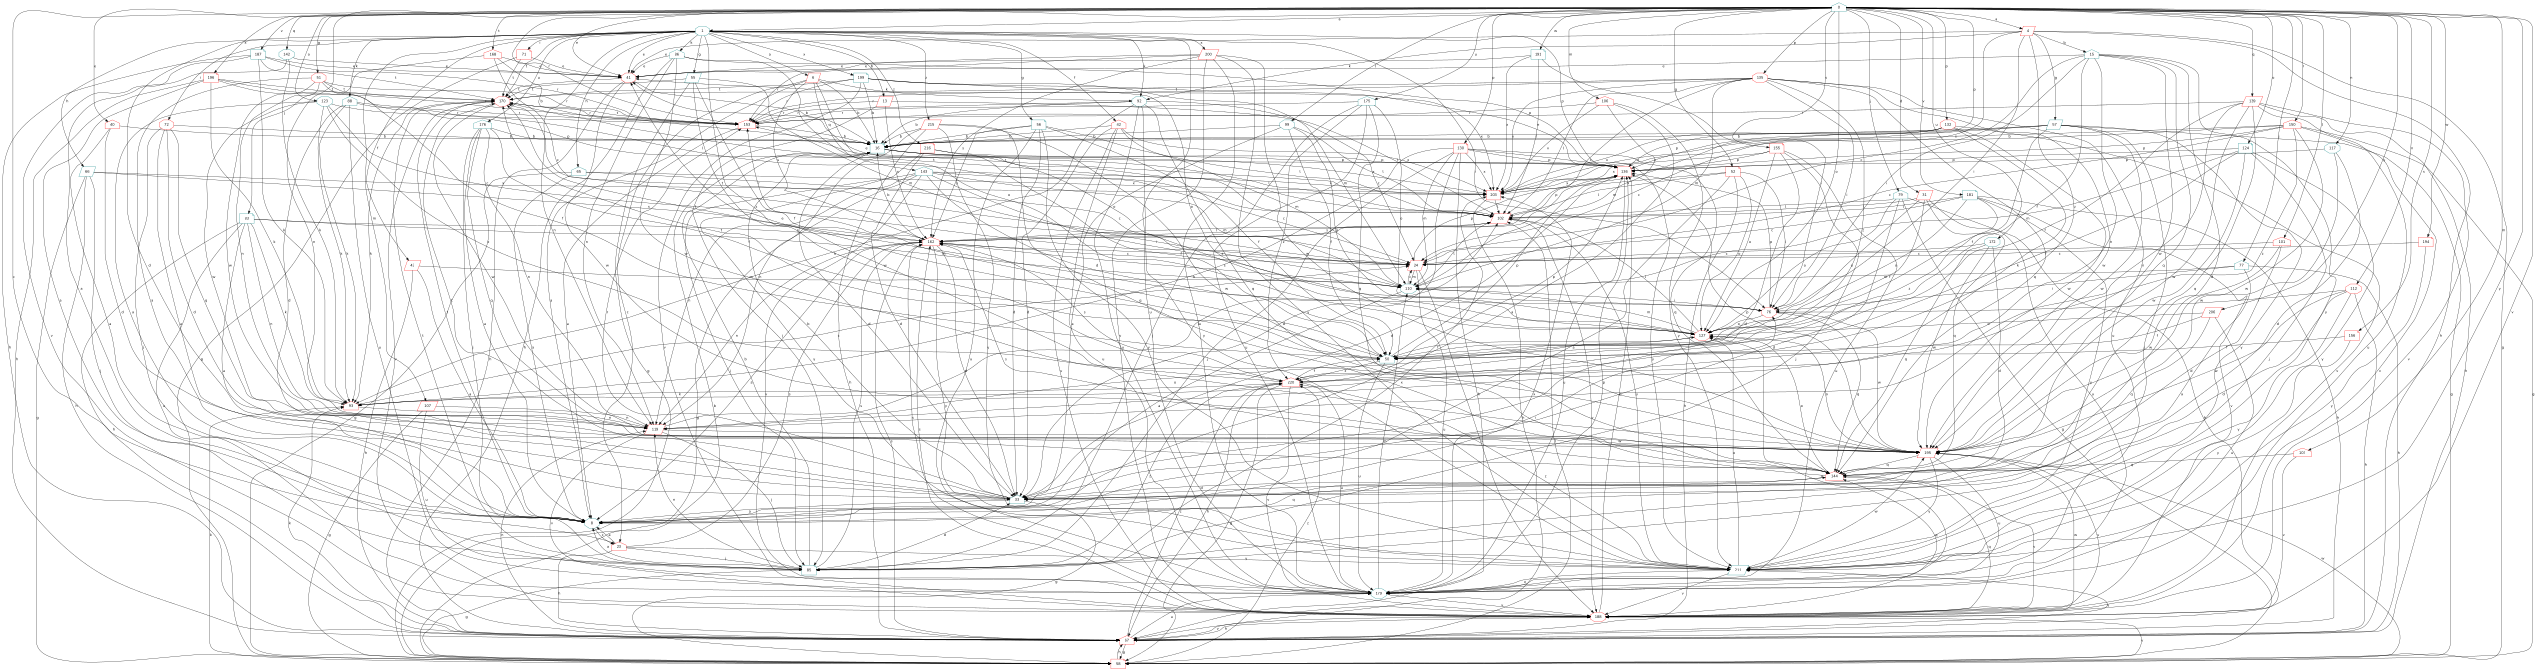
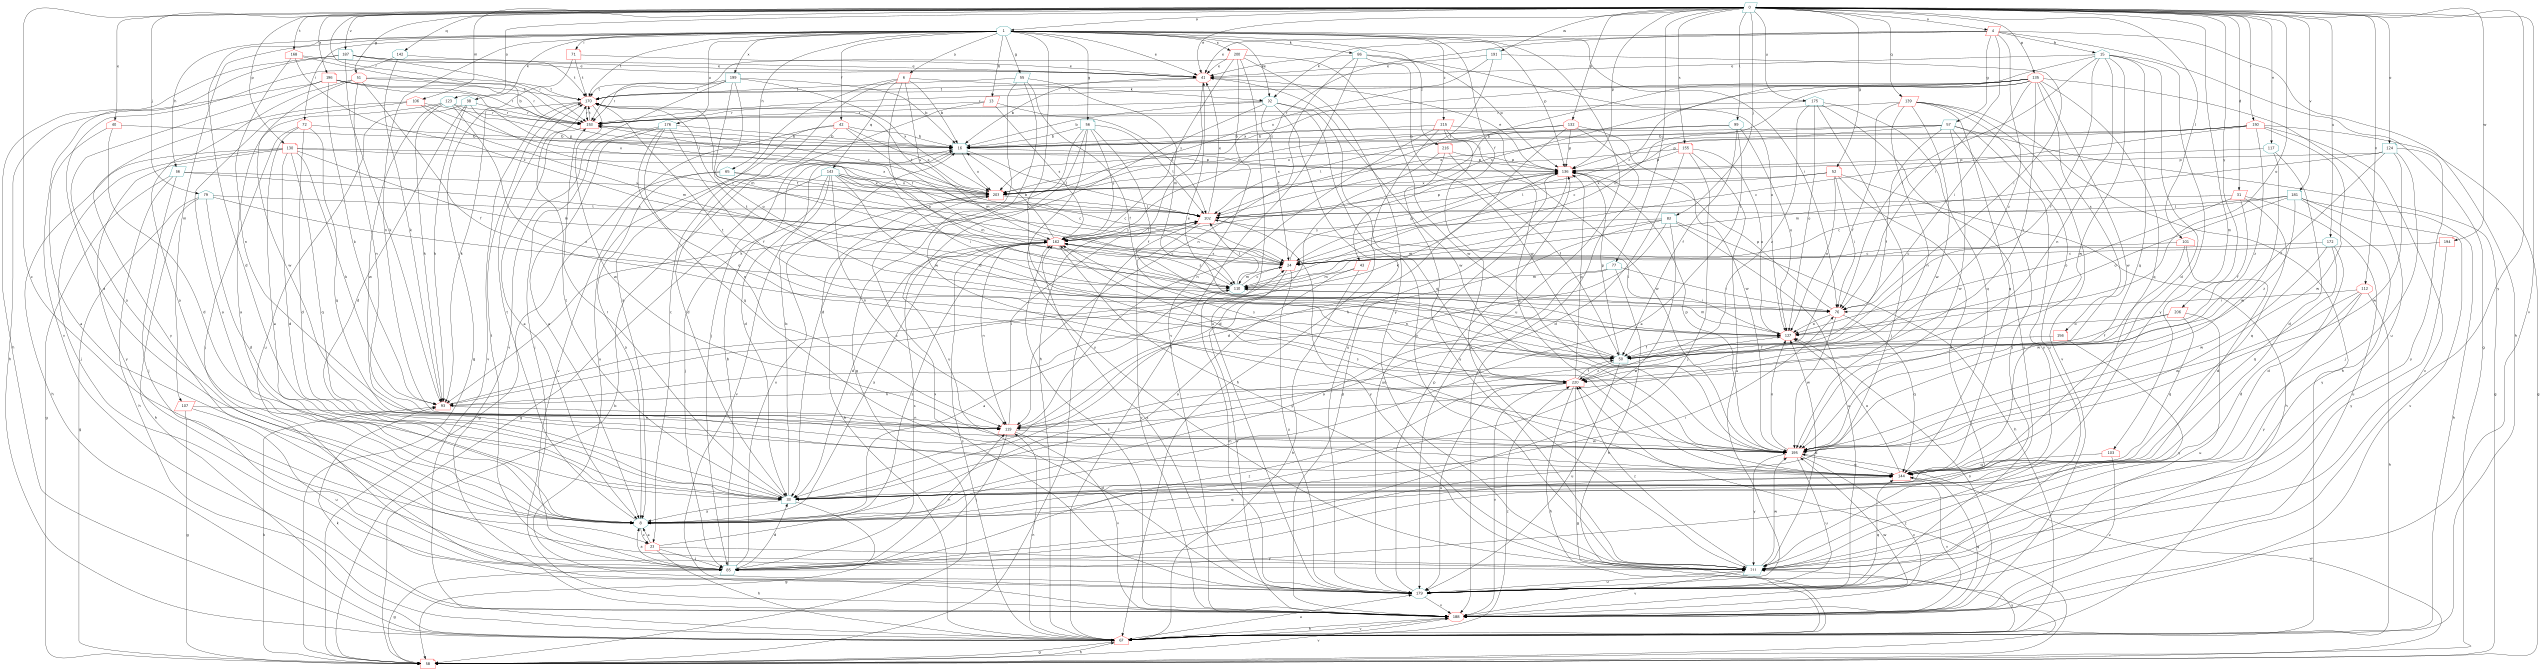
(1839, 8) -> (1750, 8)
(2416, 19) -> (2098, 220)
(809, 570) -> (729, 570)
